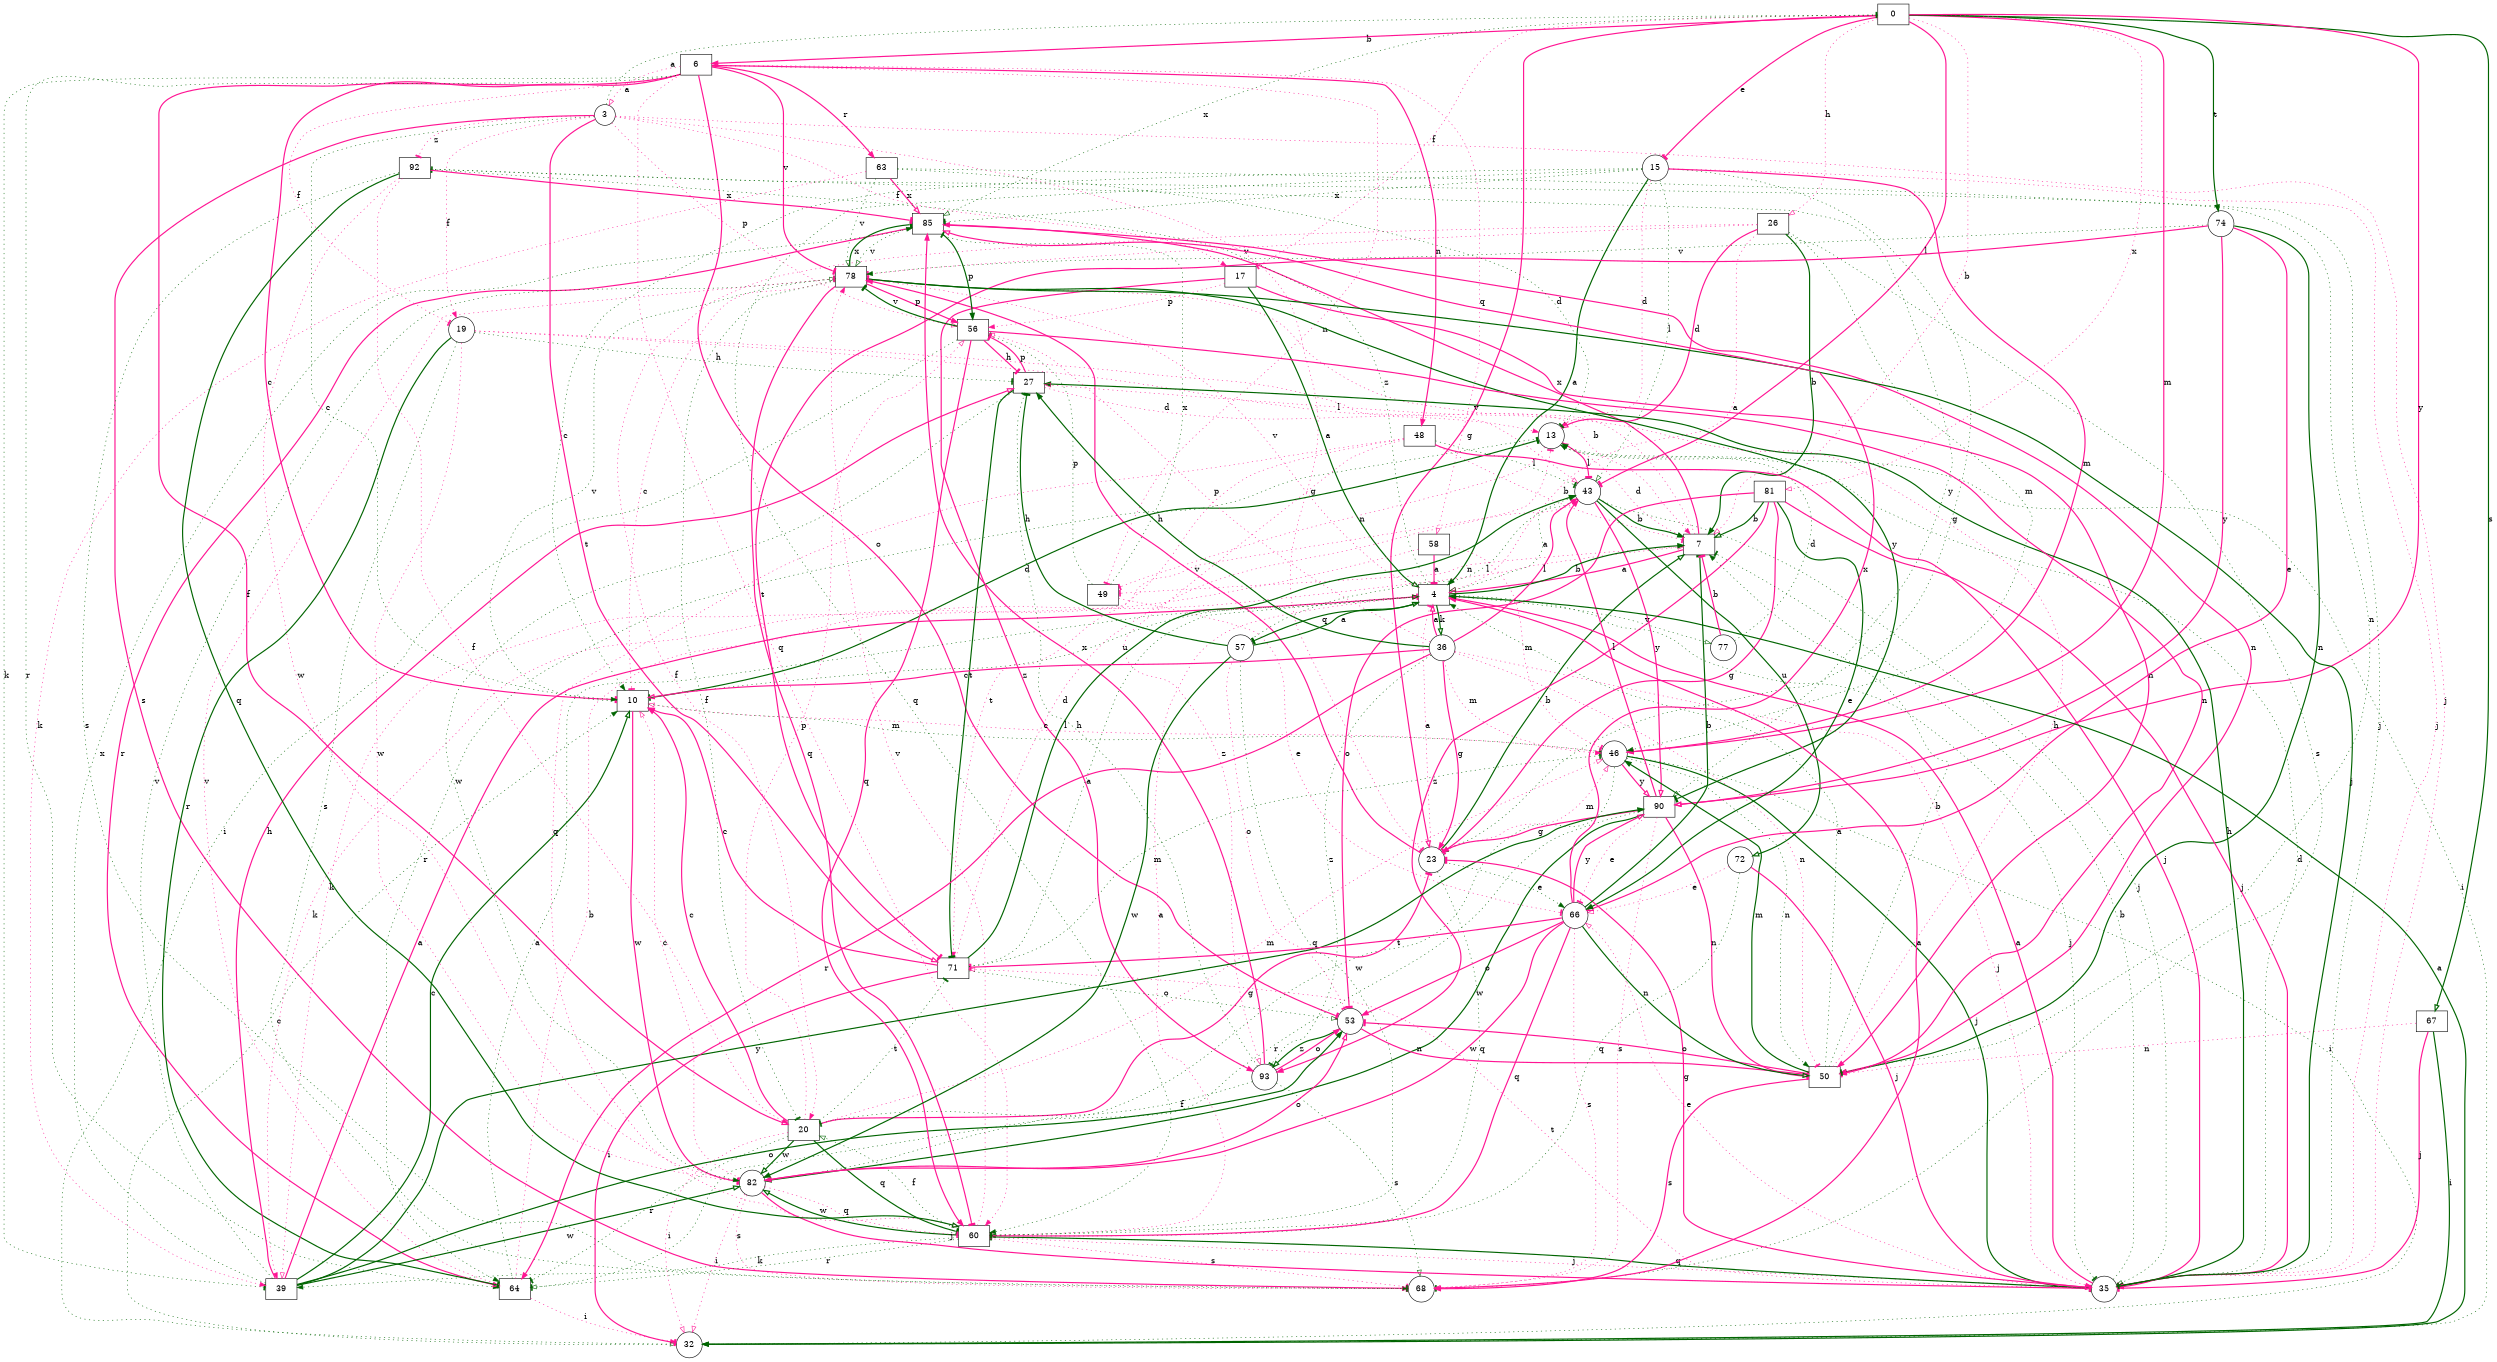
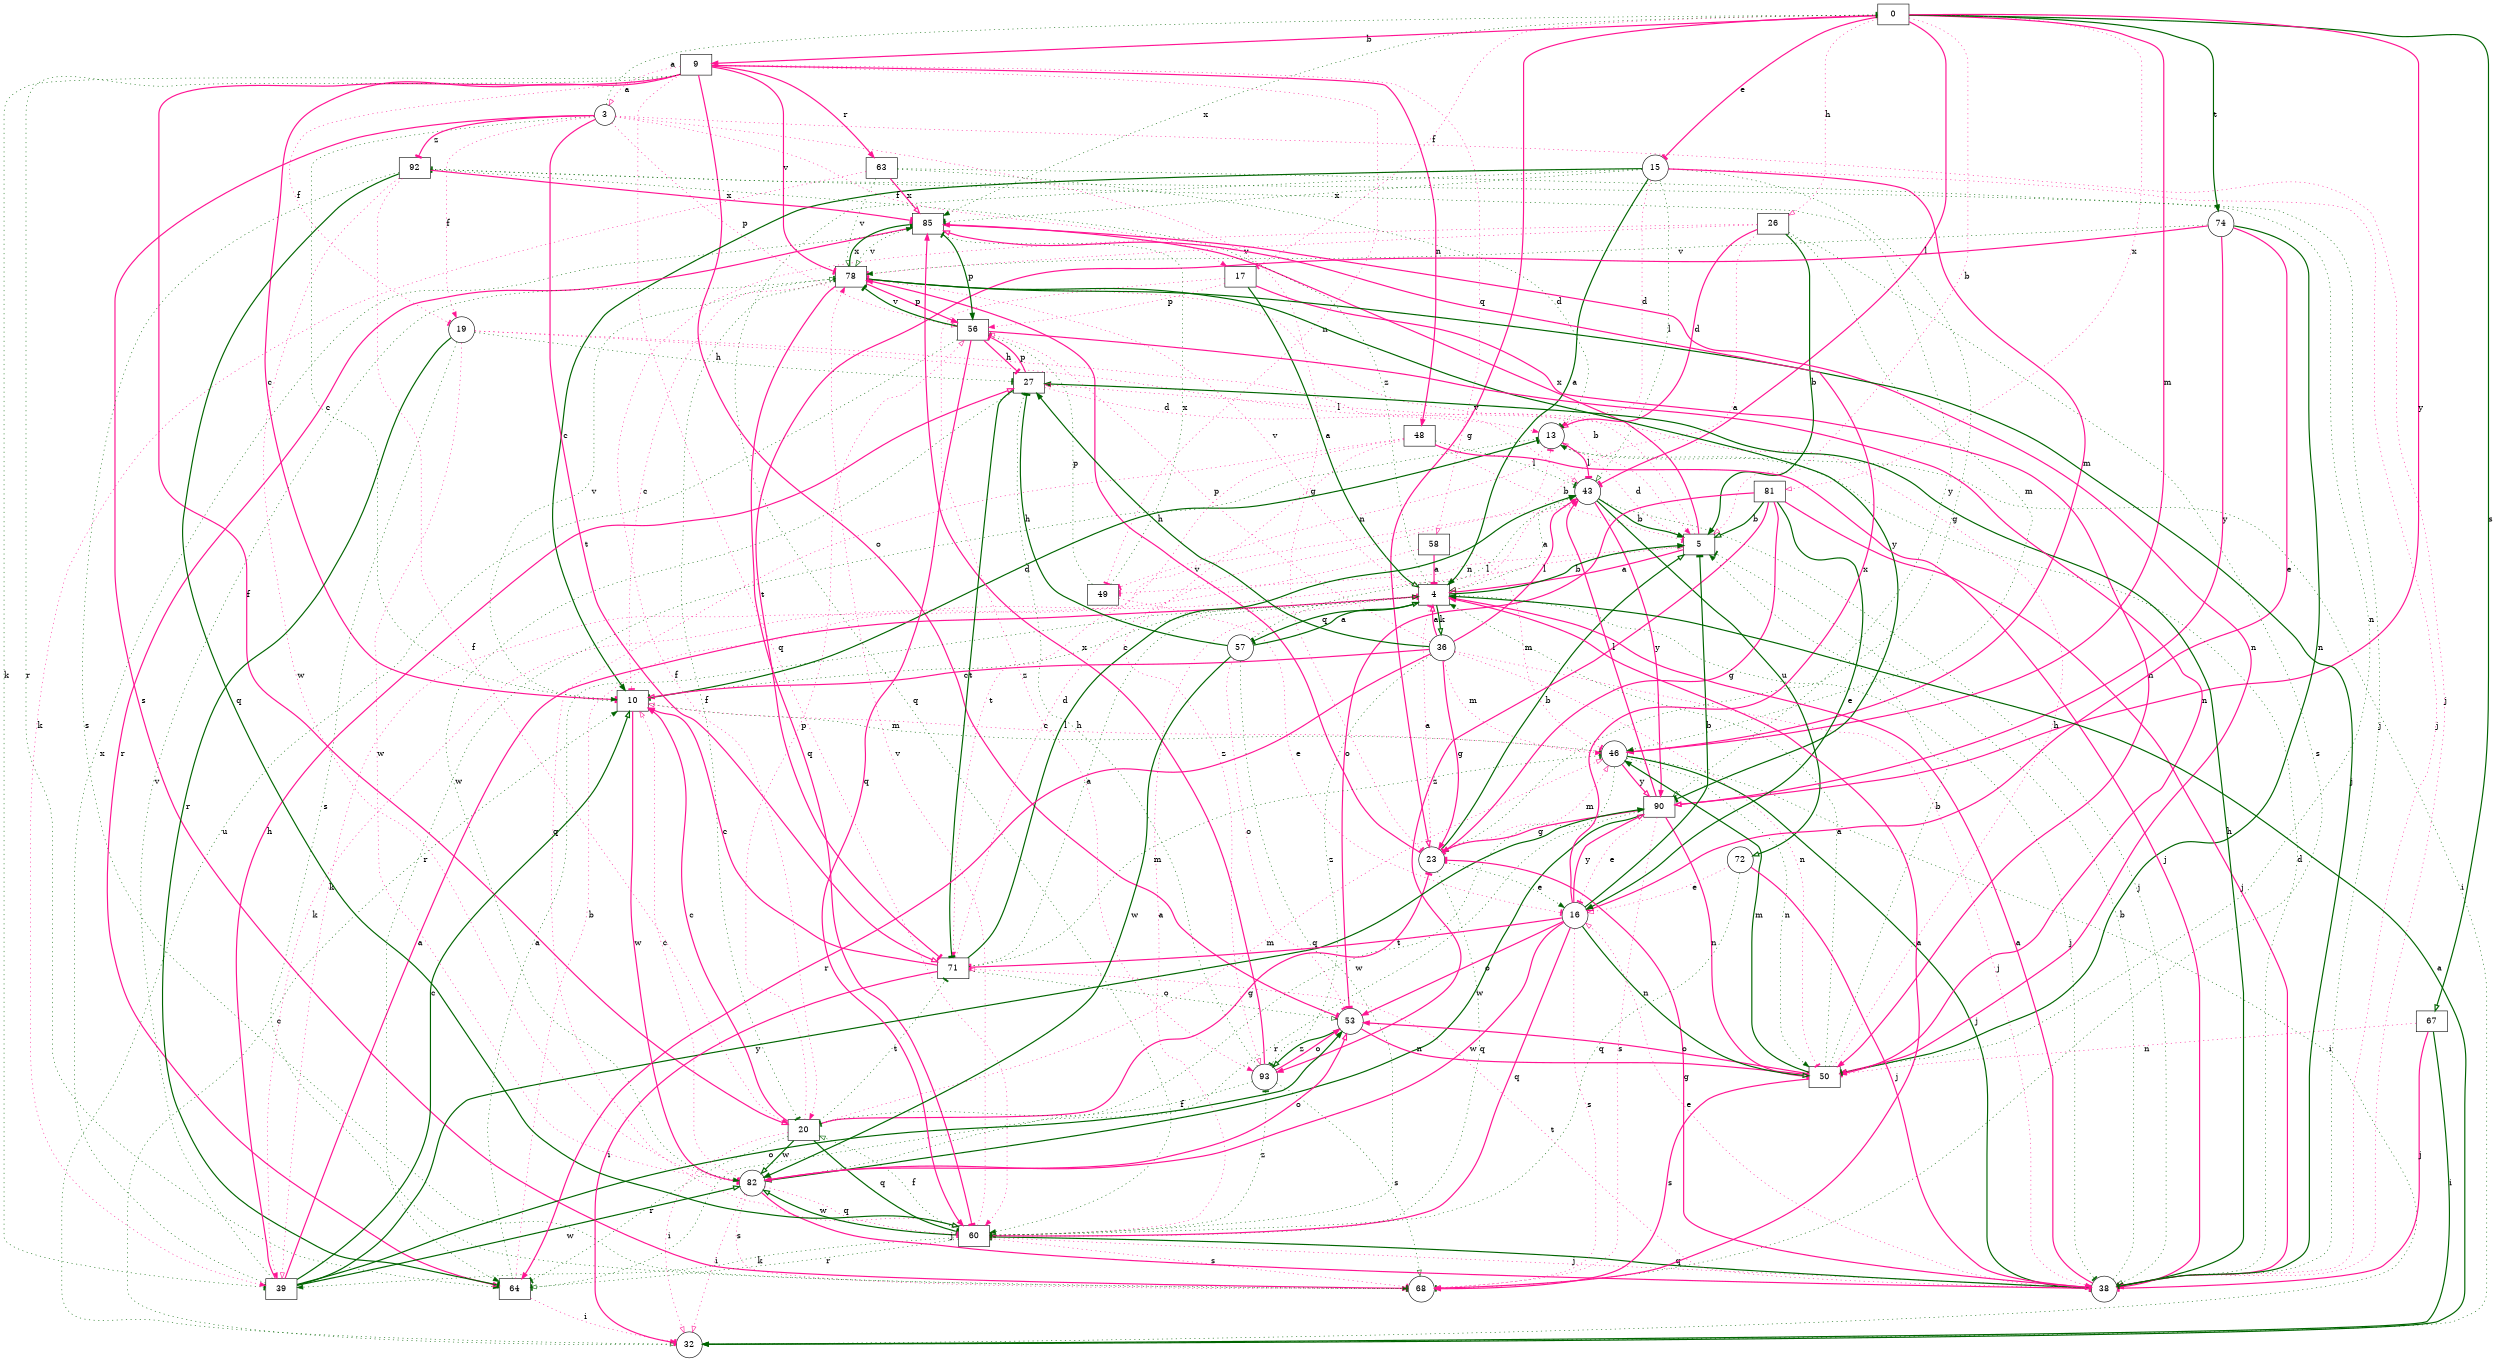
(1399, 46) -> (1399, 46)
(696, 65) -> (696, 65)
(501, 120) -> (501, 120)
(910, 191) -> (910, 191)
(1699, 544) -> (1699, 544)
(989, 594) -> (989, 594)
(239, 638) -> none
(1653, 640) -> (1653, 640)
(1126, 648) -> (1126, 648)
(1724, 648) -> none
(225, 832) -> (225, 832)
(1575, 915) -> (1575, 915)
(1589, 1041) -> (1589, 1041)
none -> (1212, 1221)
(2104, 1289) -> (2104, 1289)
